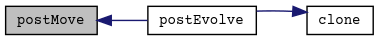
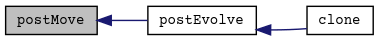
(275, 11) -> (289, 30)
